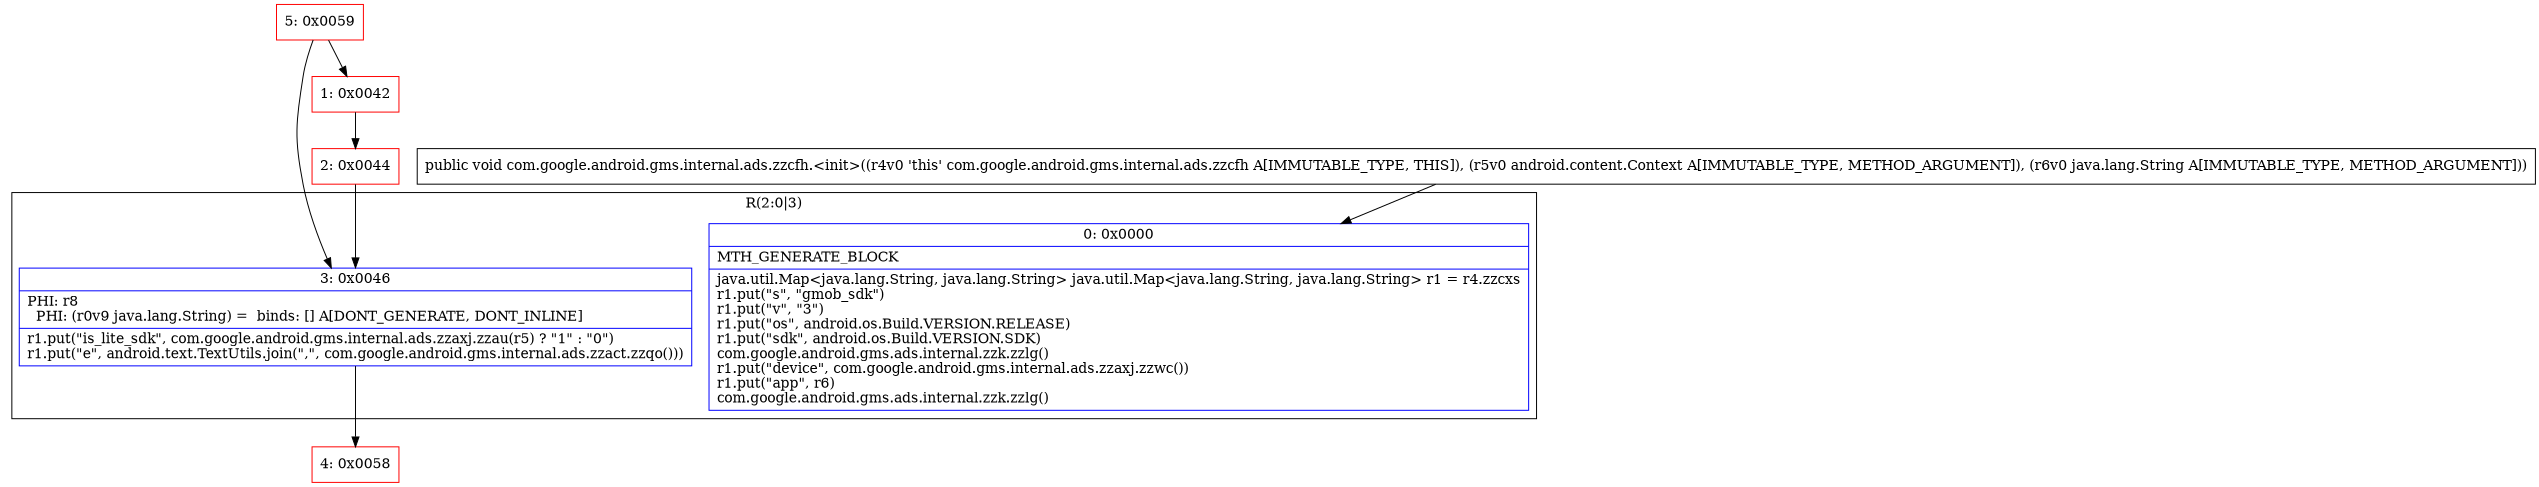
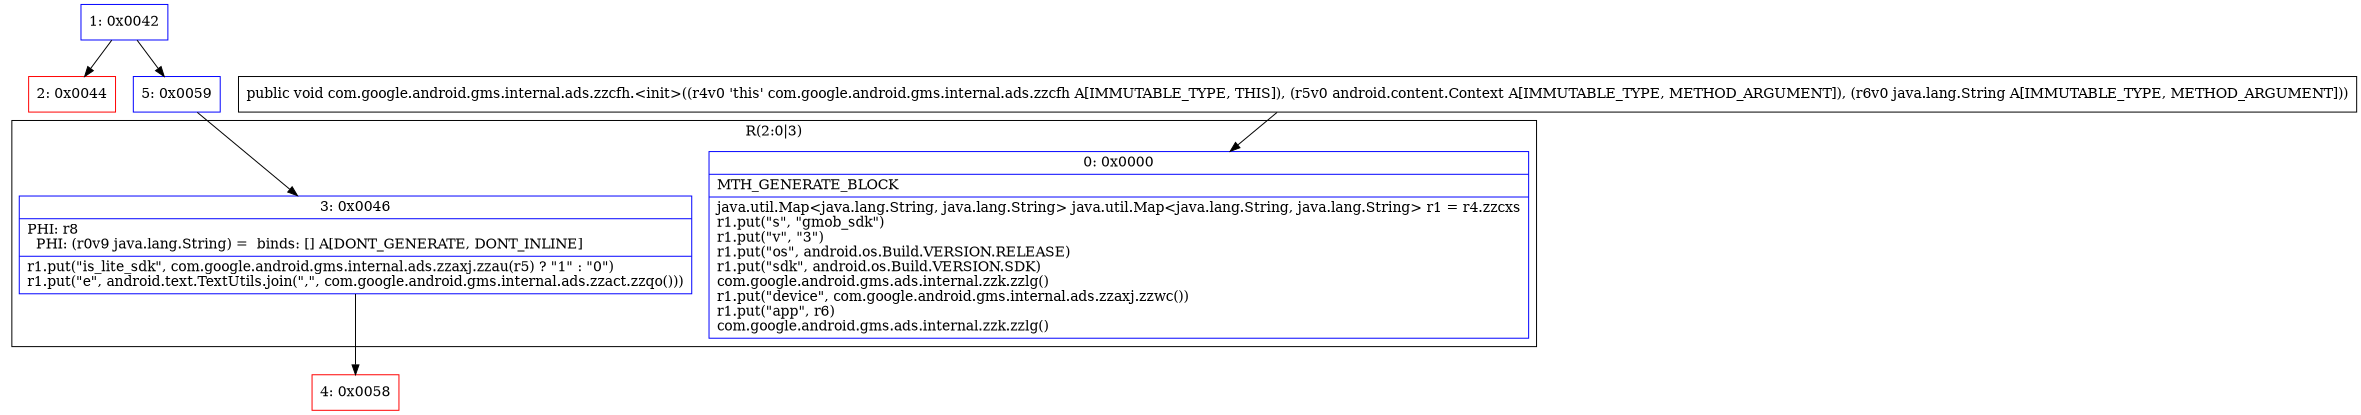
(320, 22) -> (177, 94)
(335, 54) -> (148, 54)
(356, 94) -> (124, 22)
(356, 221) -> none
